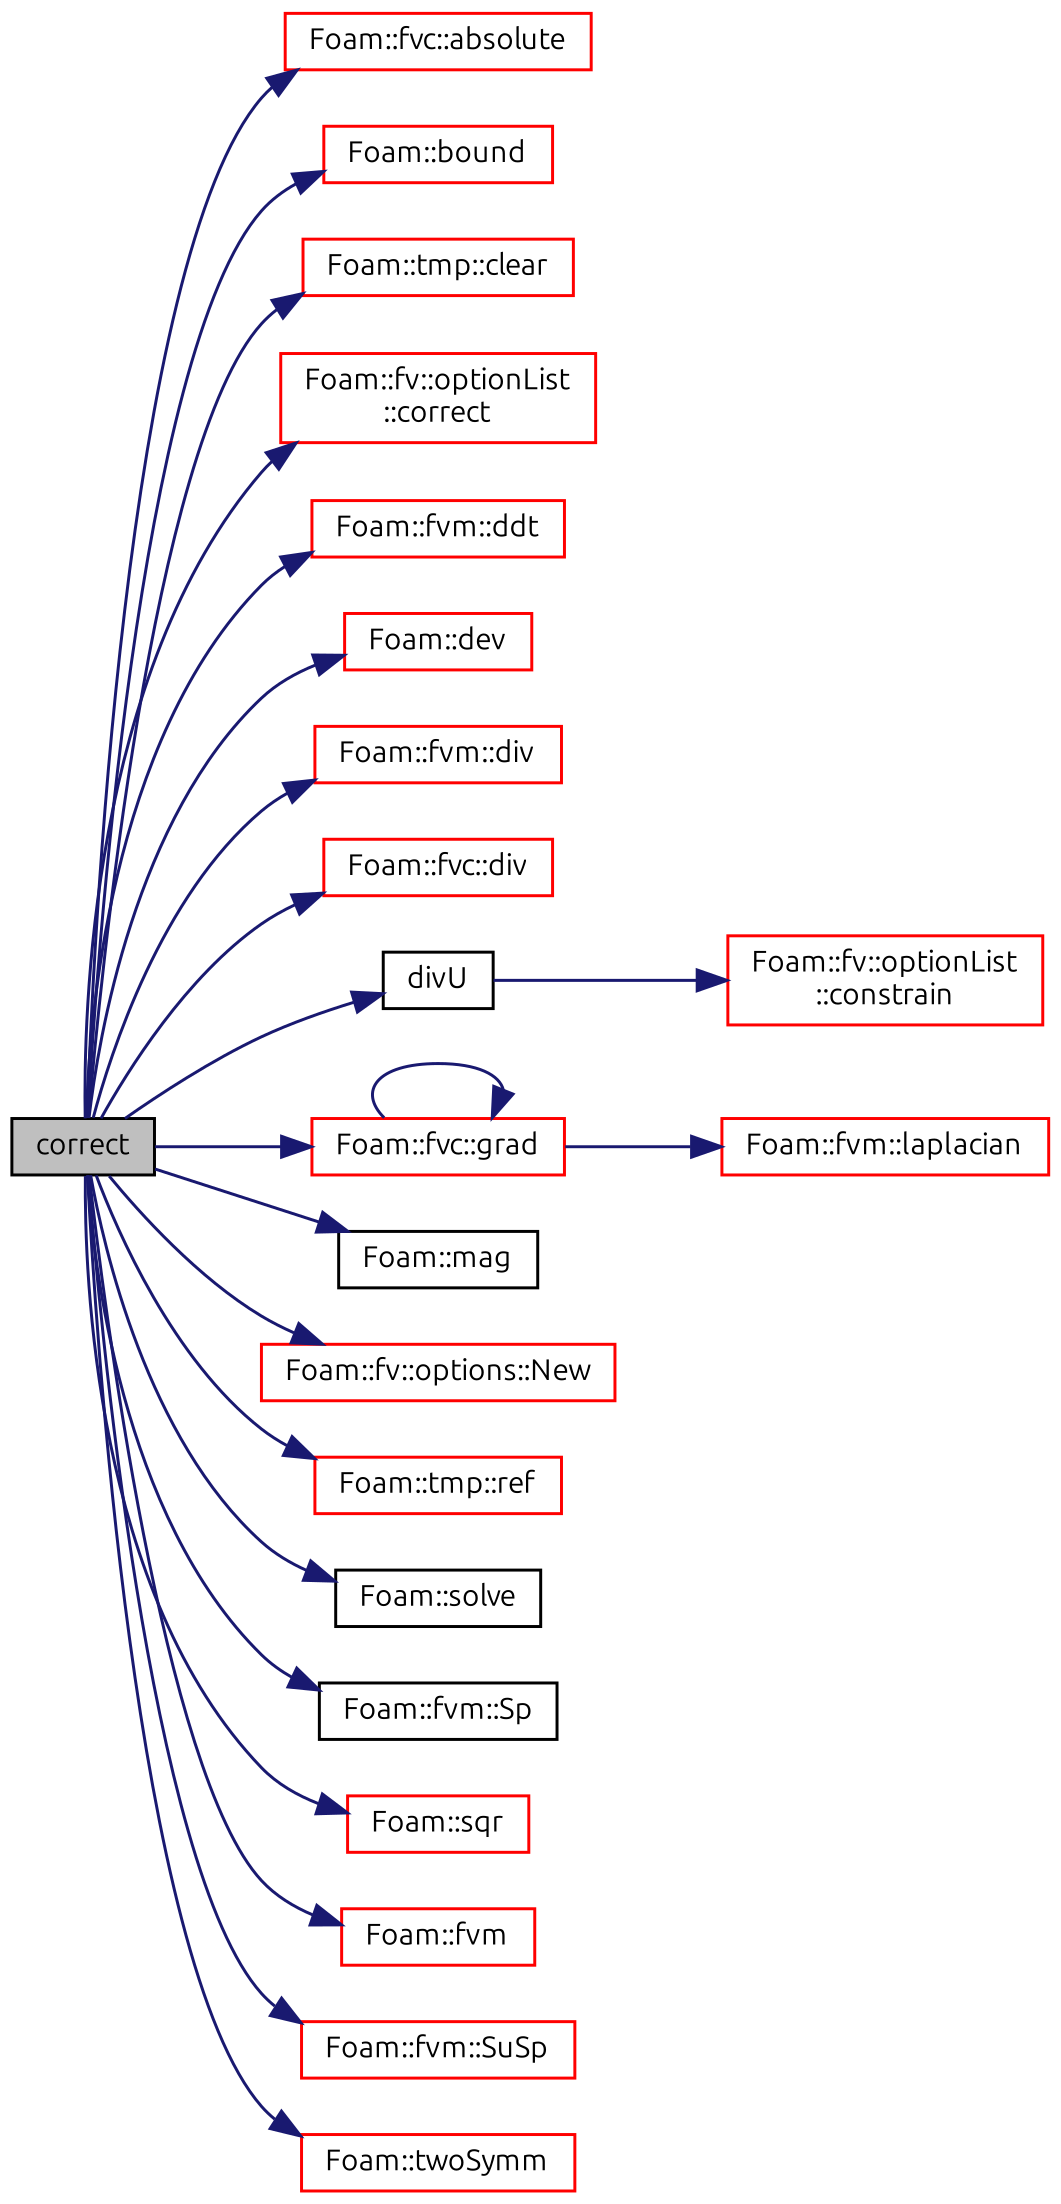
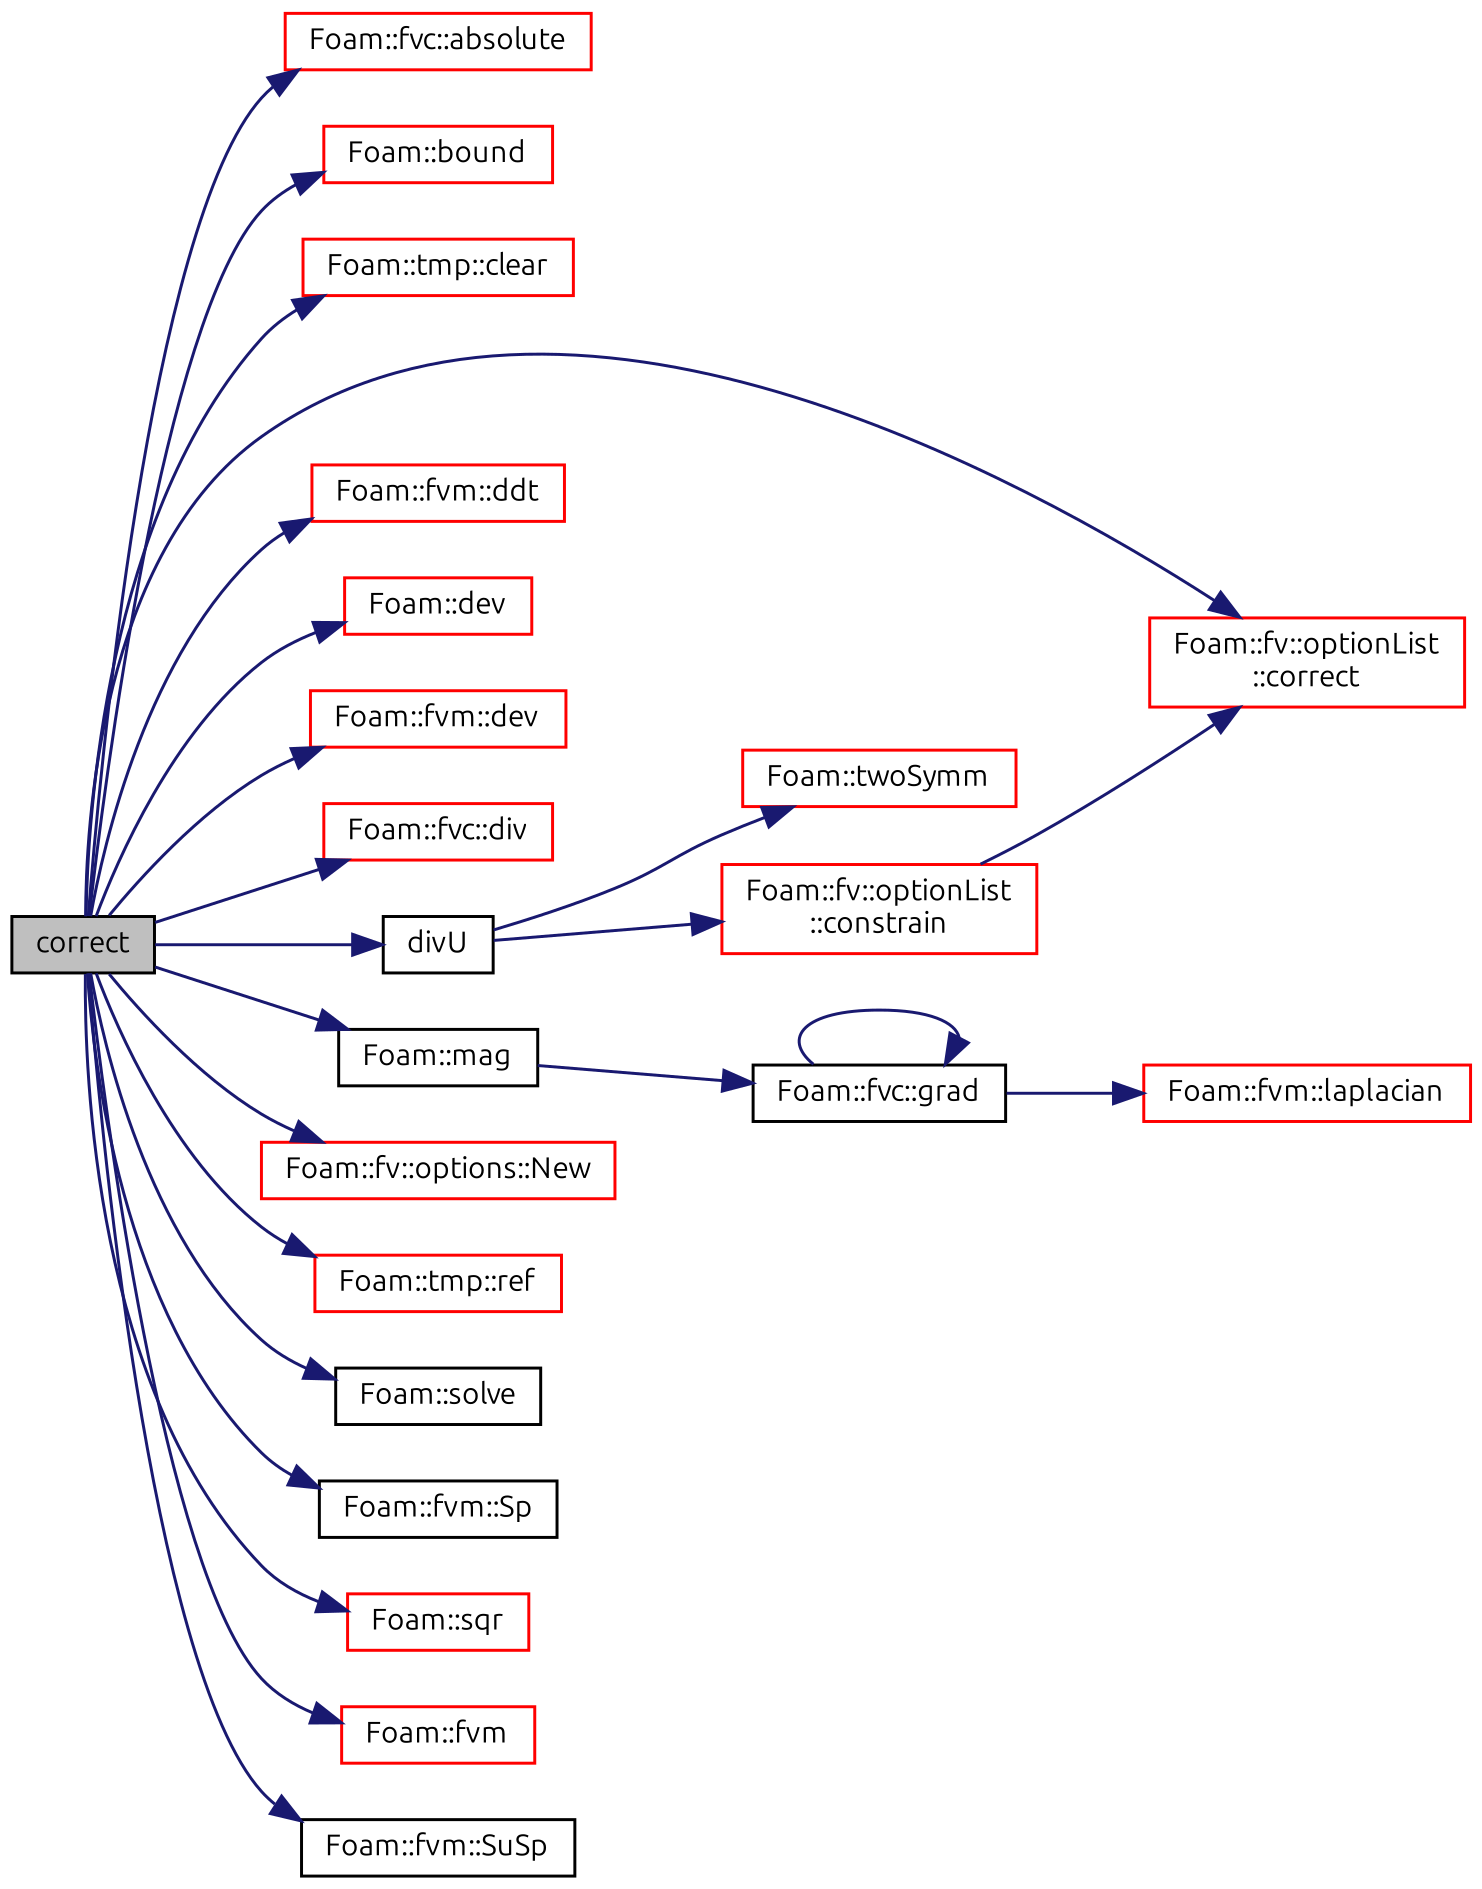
(438, 755) -> (438, 719)
none -> (1100, 798)
(218, 1147) -> (630, 1073)
(438, 1147) -> (879, 1093)
(140, 1708) -> (632, 881)
(438, 2050) -> (438, 1848)
